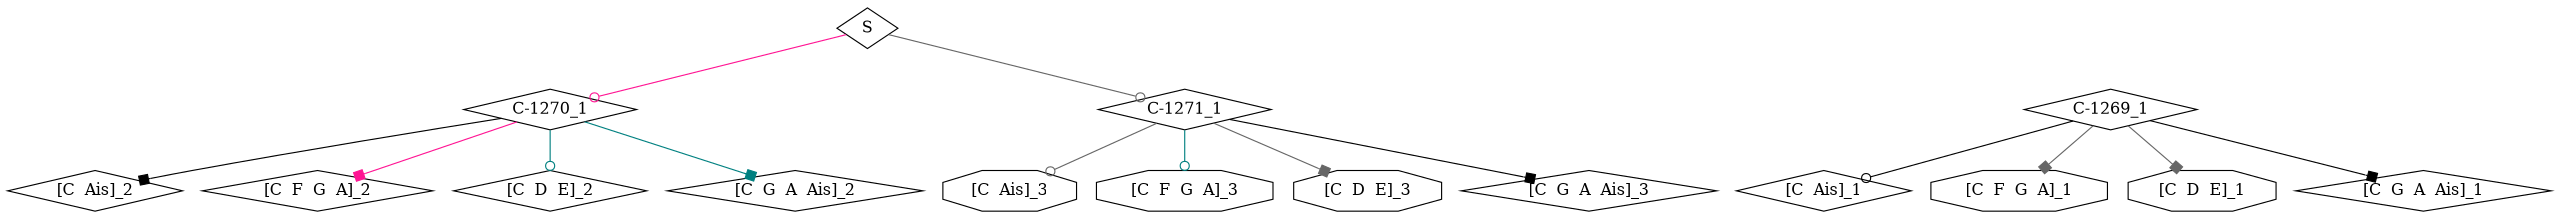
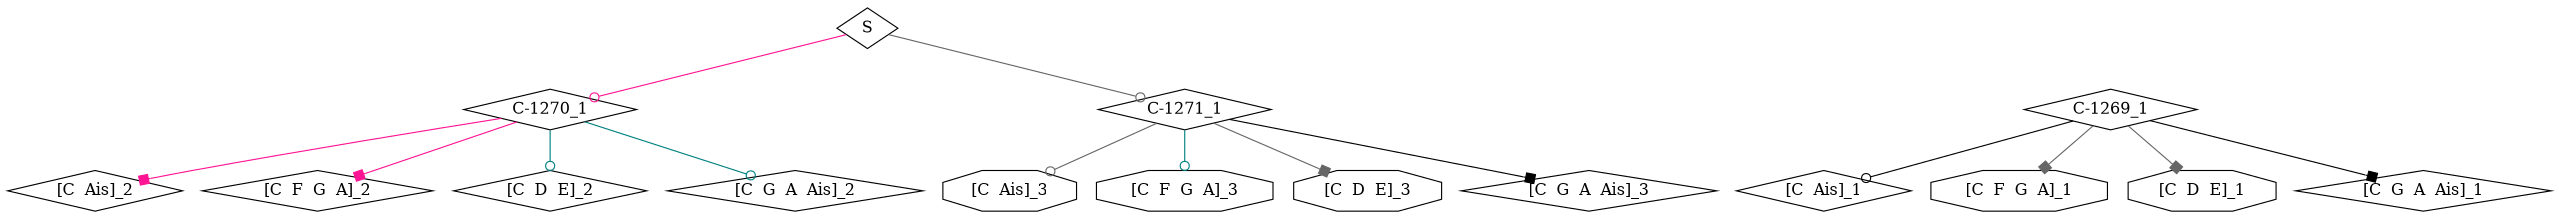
(326, 147) -> (326, 147)
(666, 148) -> (666, 148)
